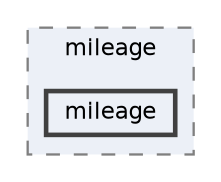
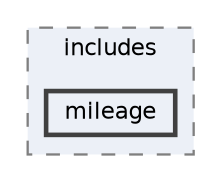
(111, 50) -> (111, 50)
